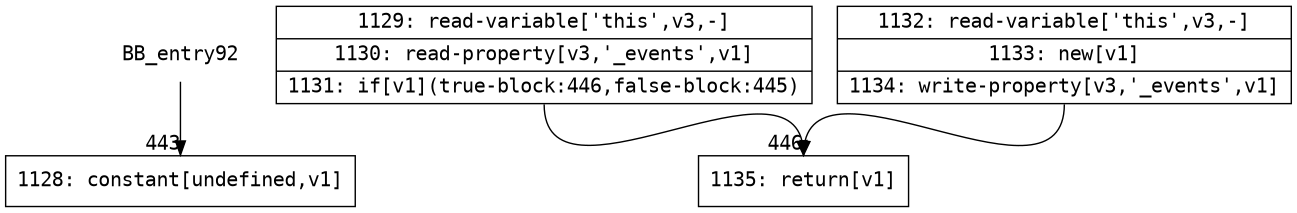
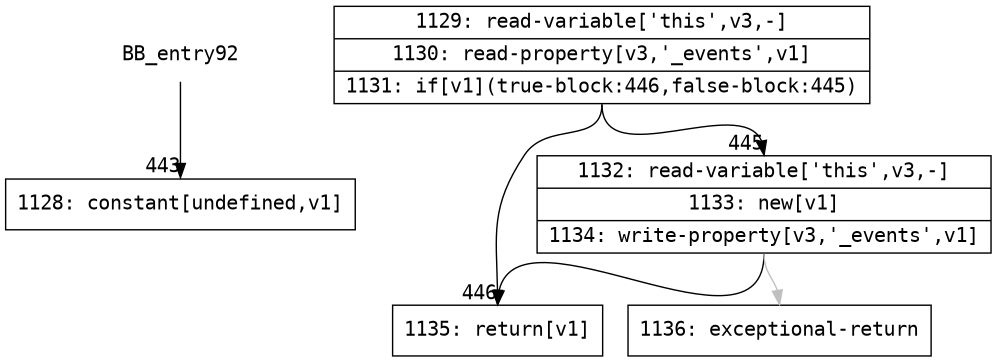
none -> (676, 131)
none -> (780, 331)
